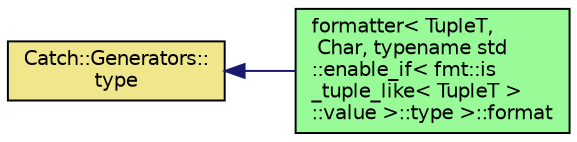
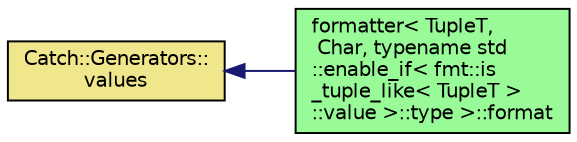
(116, 71) -> (116, 71)
